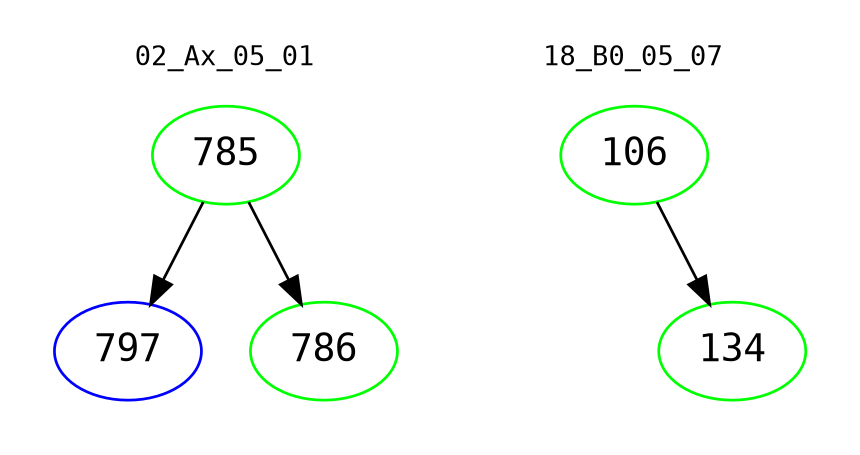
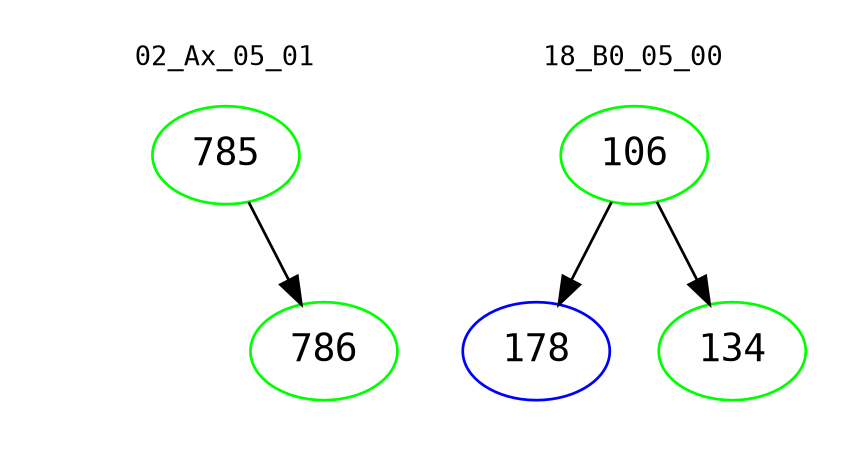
(634, 59) -> (634, 59)
(128, 351) -> none
none -> (536, 351)
